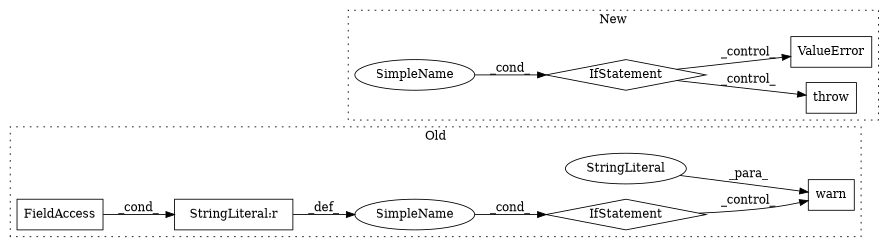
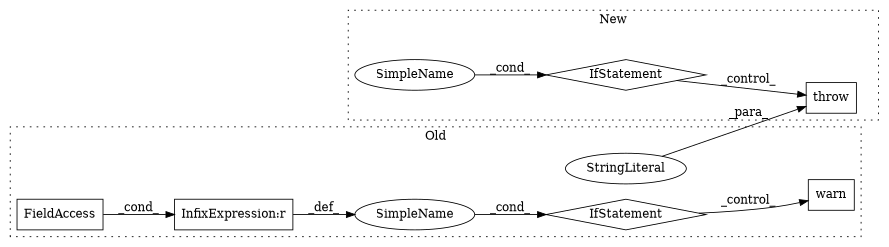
(831, 52) -> none
(740, 183) -> (730, 133)
(234, 215) -> (234, 215)
